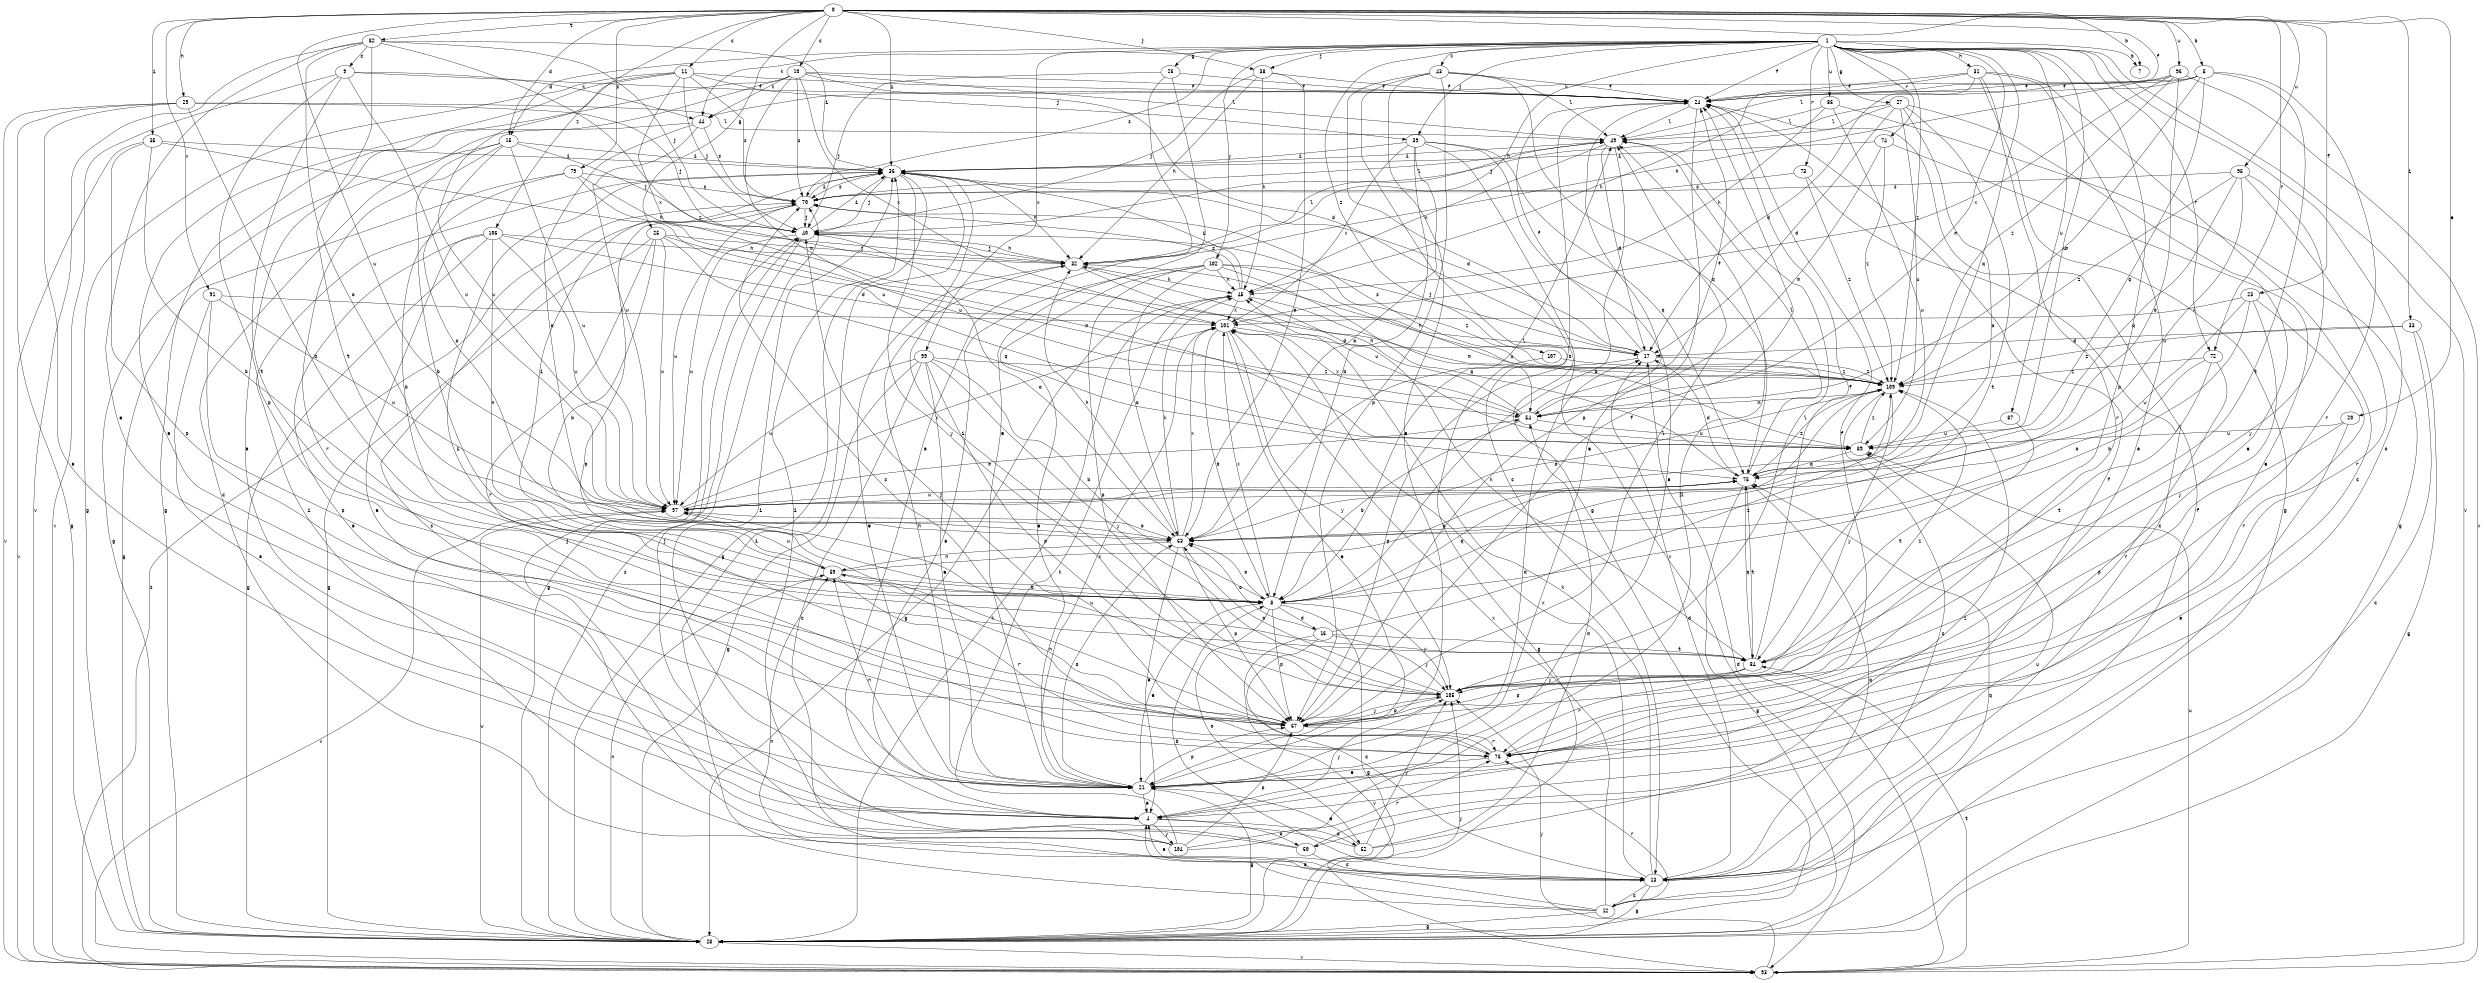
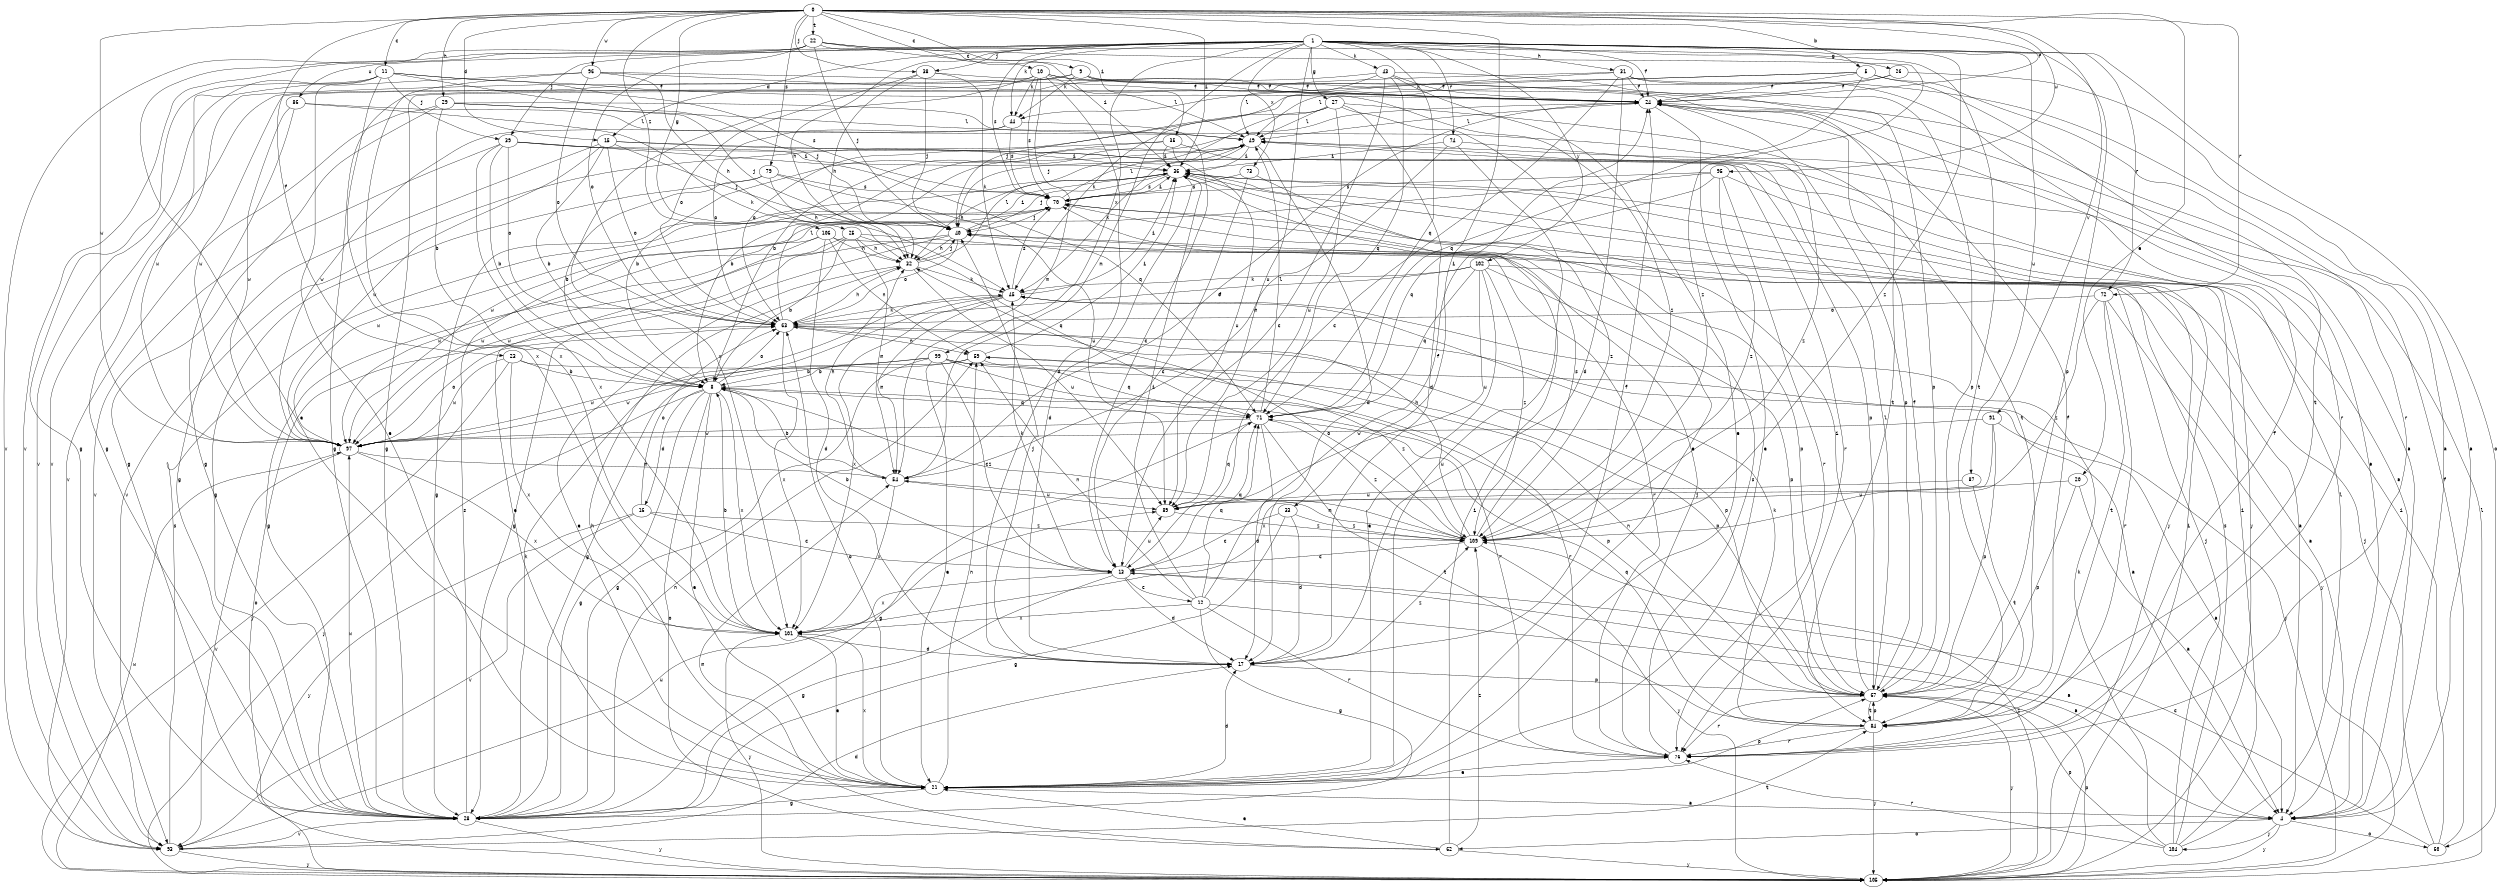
(372, 41) -> (813, 41)
(2140, 72) -> none
(1812, 103) -> (1272, 103)
(862, 249) -> (876, 249)
(1905, 356) -> none
(1552, 357) -> none
(1163, 402) -> (899, 307)
(1001, 404) -> none
(2266, 464) -> (1442, 464)
(1746, 480) -> (1259, 418)
(1538, 644) -> (1869, 709)
(247, 754) -> none
none -> (2390, 772)
